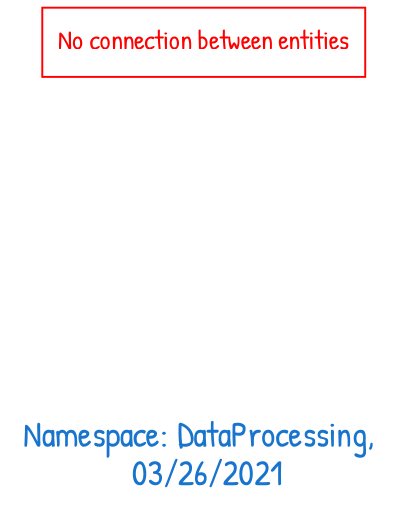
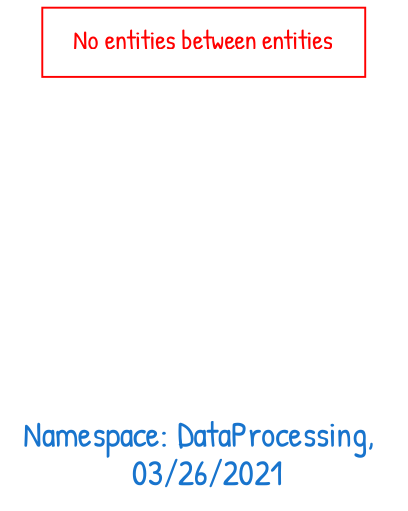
(204, 42) -> (204, 42)
